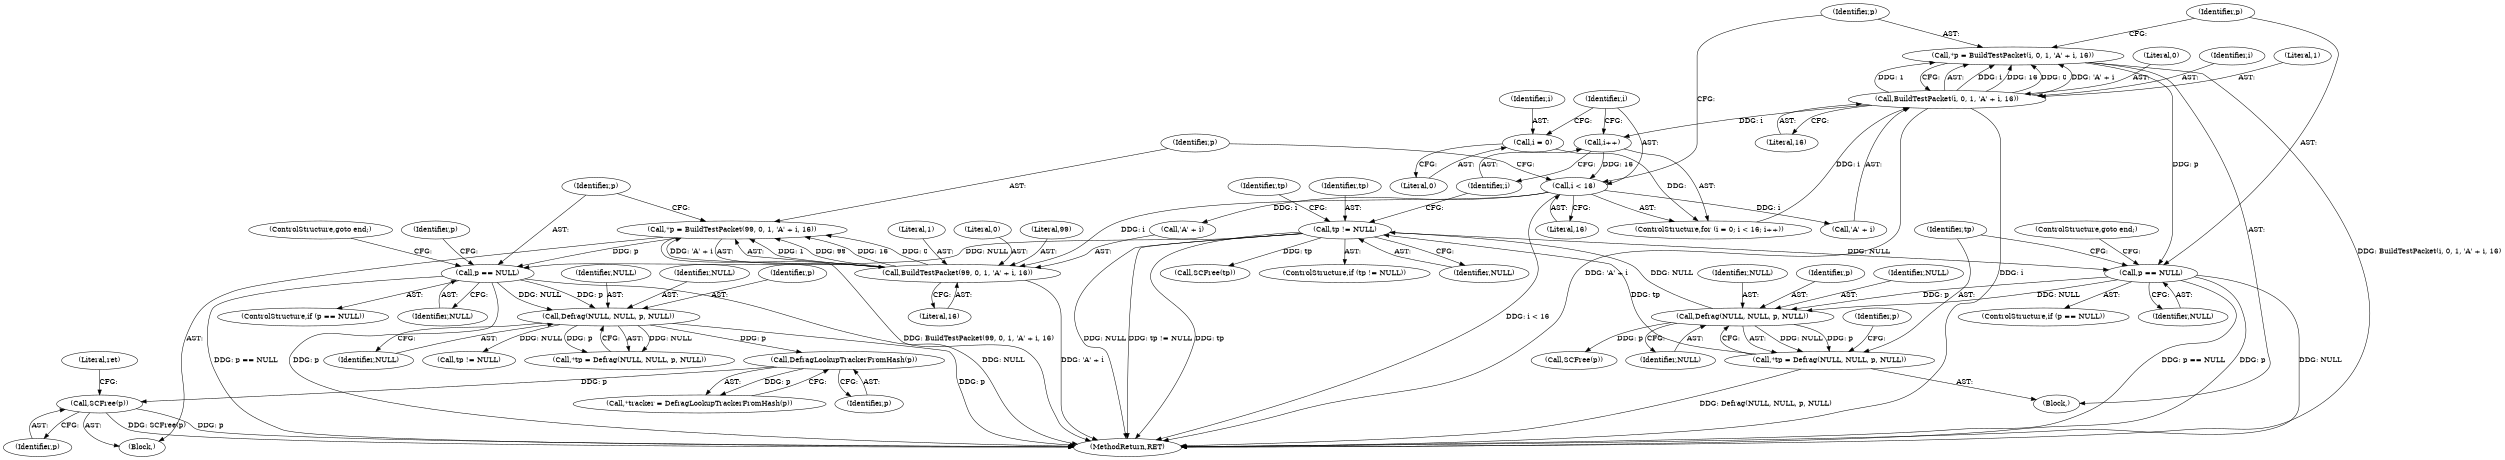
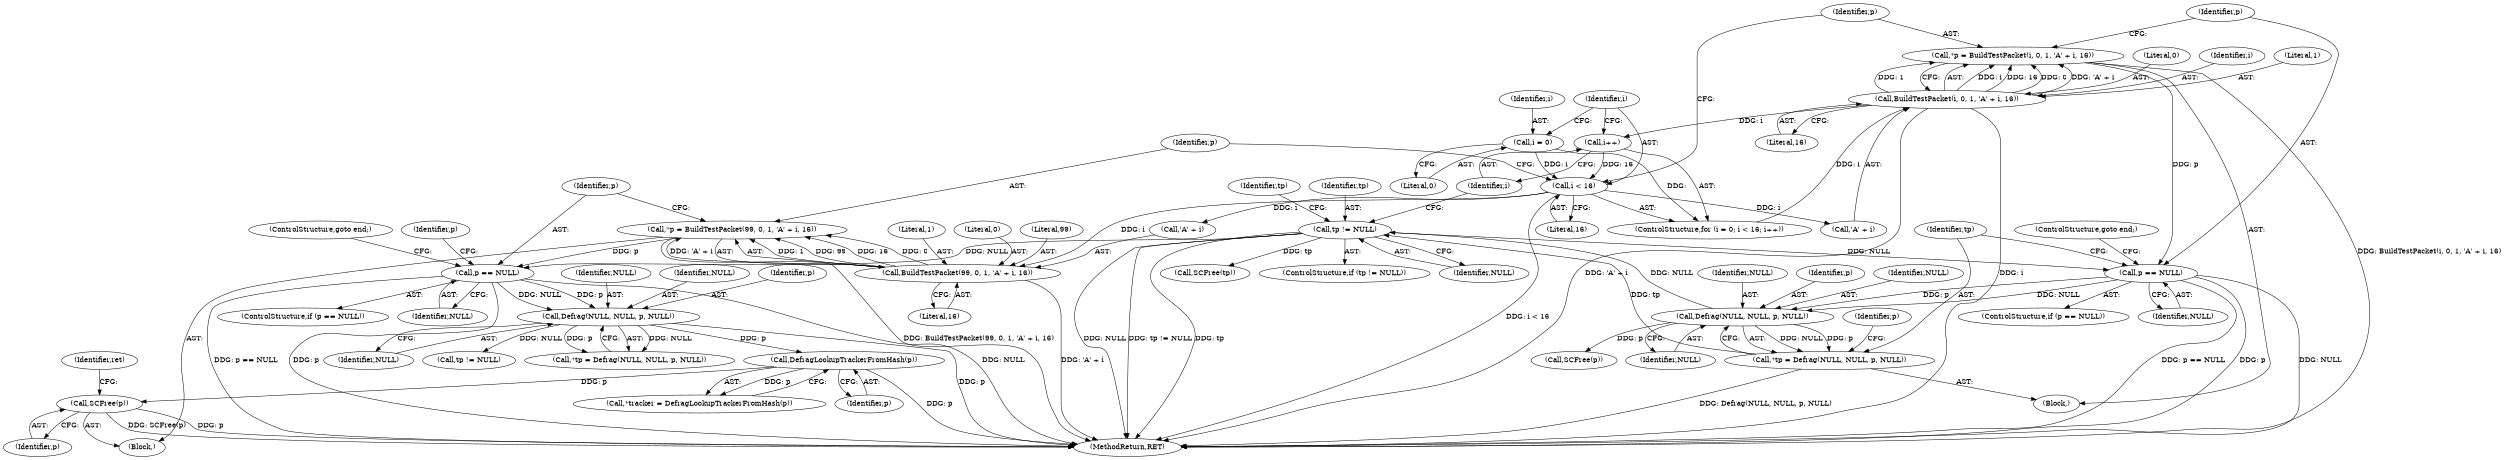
none -> (1542, 166)
(100, 360) -> (100, 360)
none -> (959, 431)
